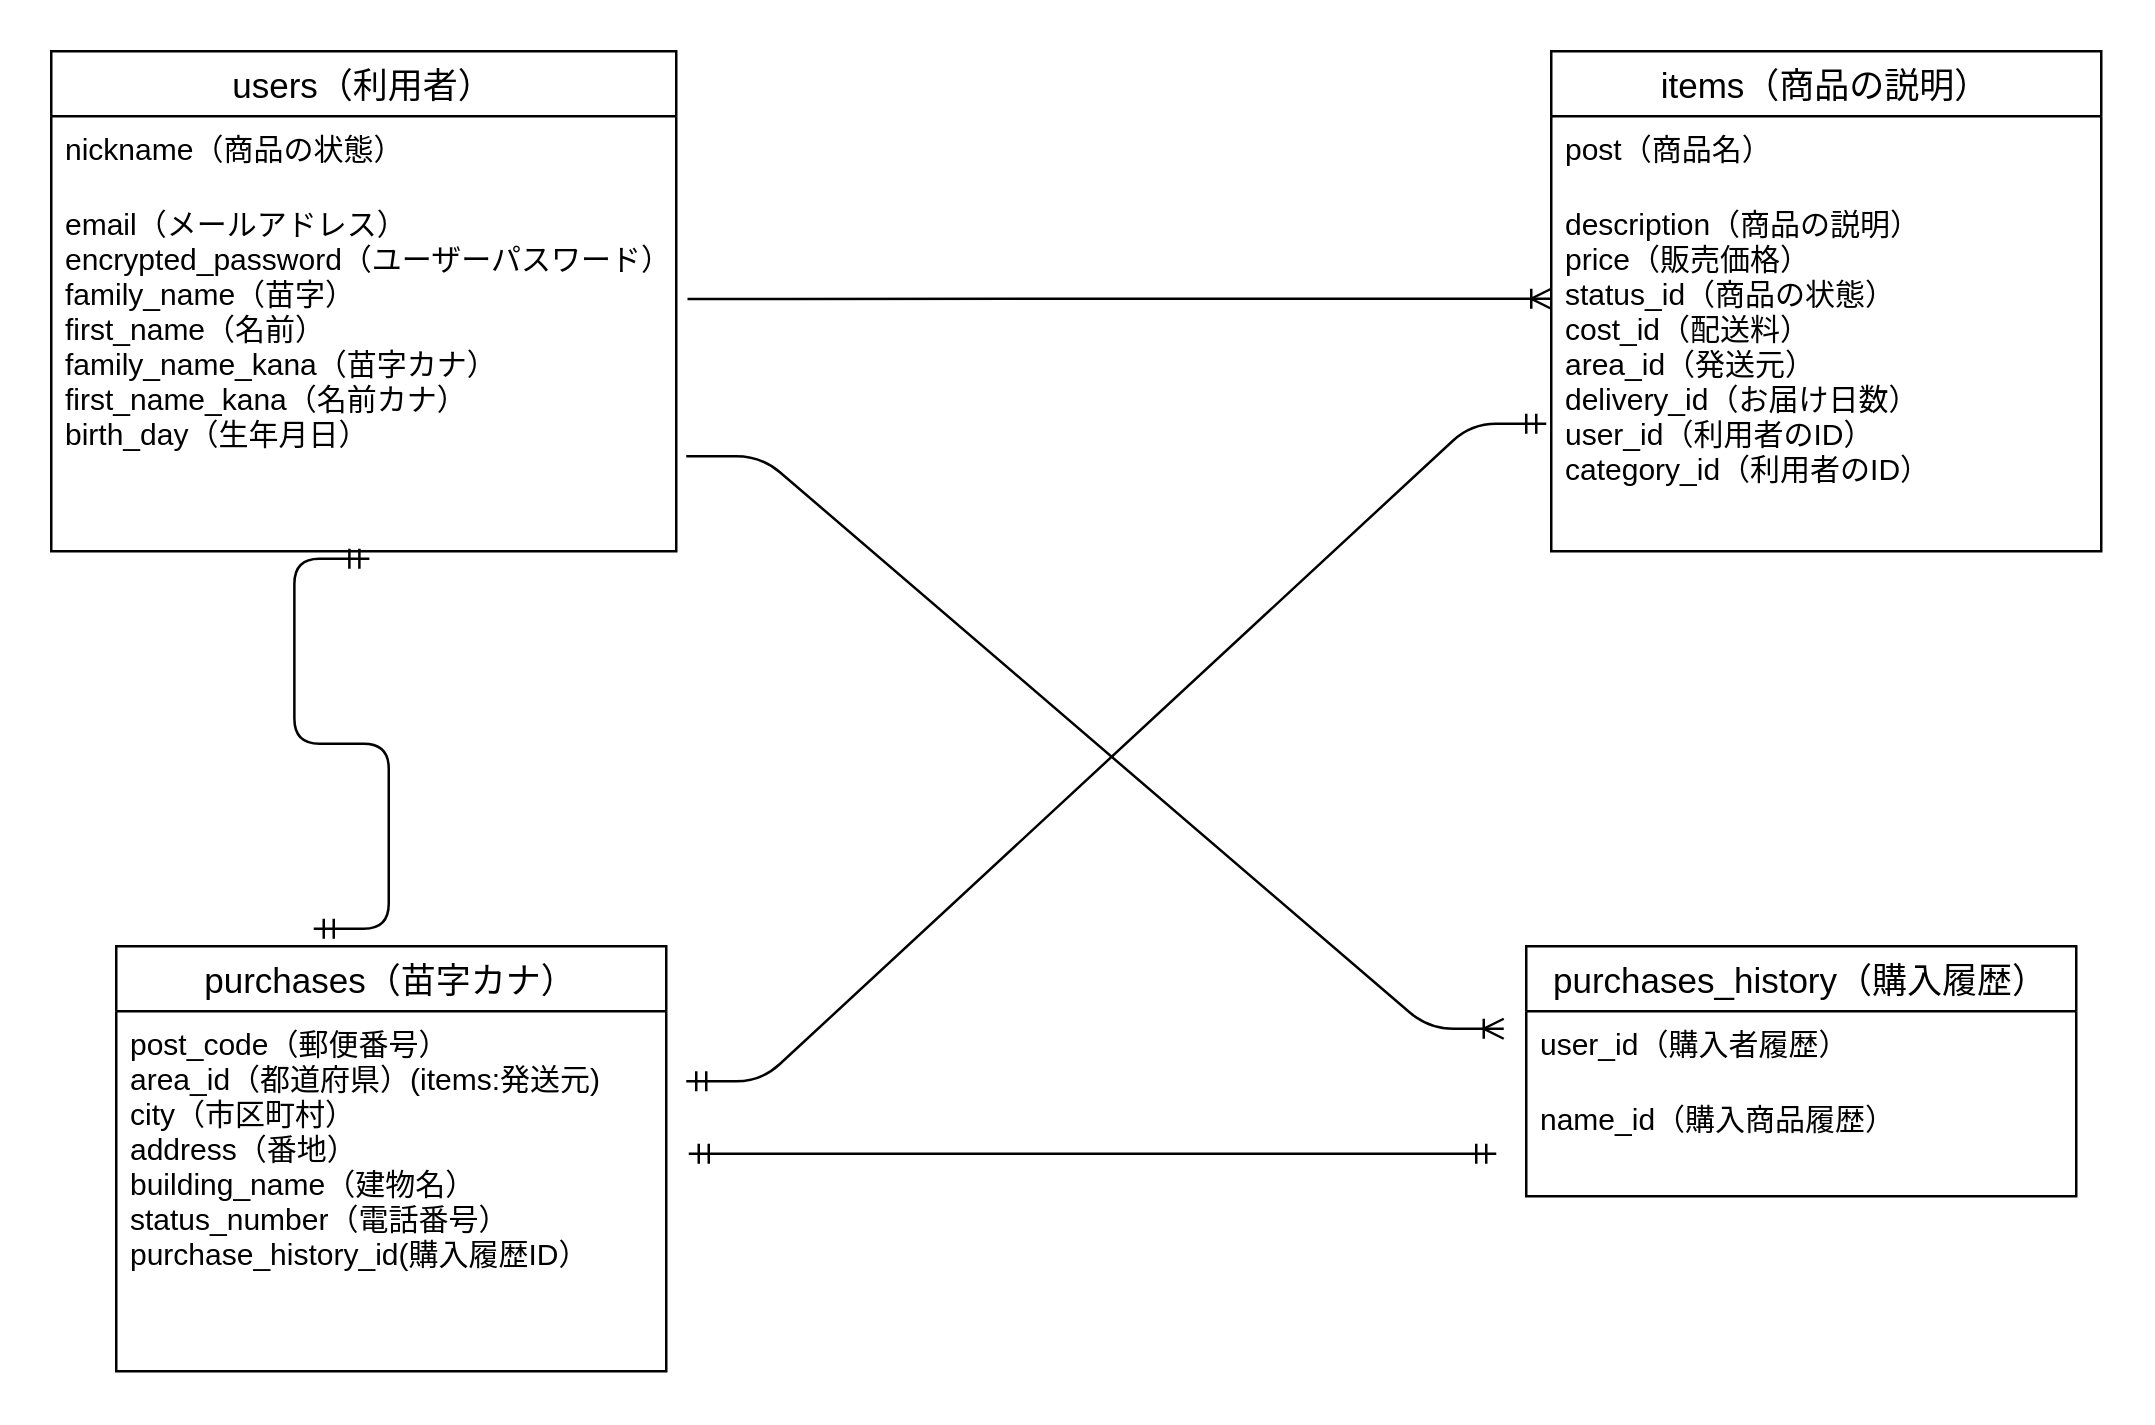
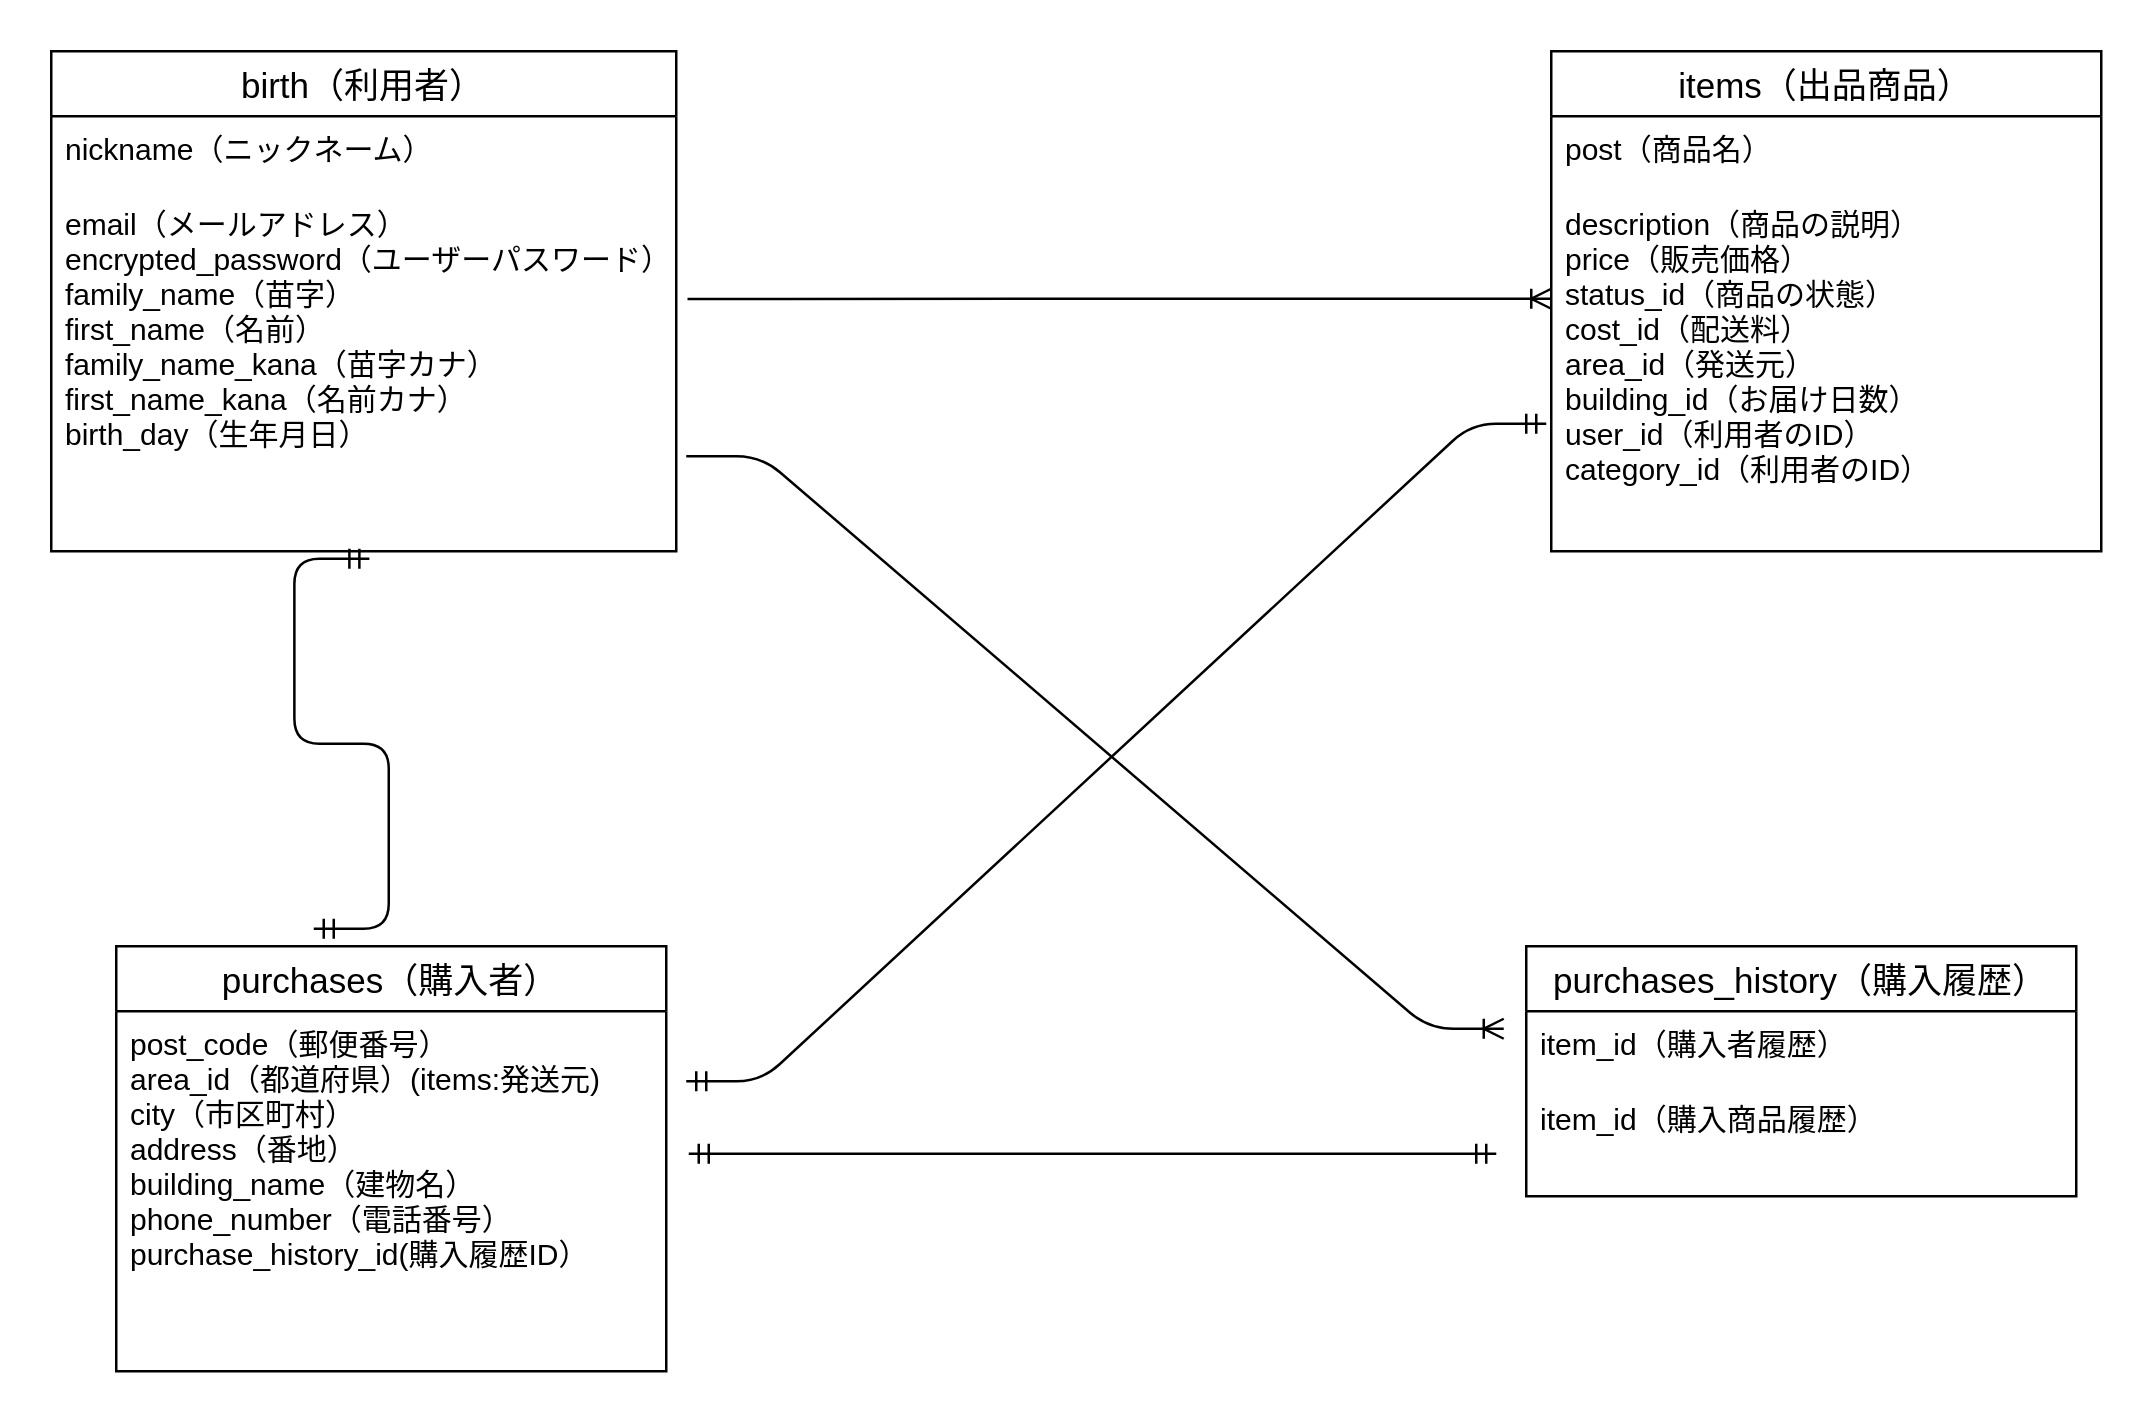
(363, 86) -> (363, 86)
(1825, 86) -> (1825, 86)
(233, 150) -> (248, 150)
(1755, 225) -> (1755, 225)
(390, 981) -> (390, 981)
(296, 1045) -> (296, 1045)
(1700, 1045) -> (1696, 1045)
(1715, 1120) -> (1711, 1120)
